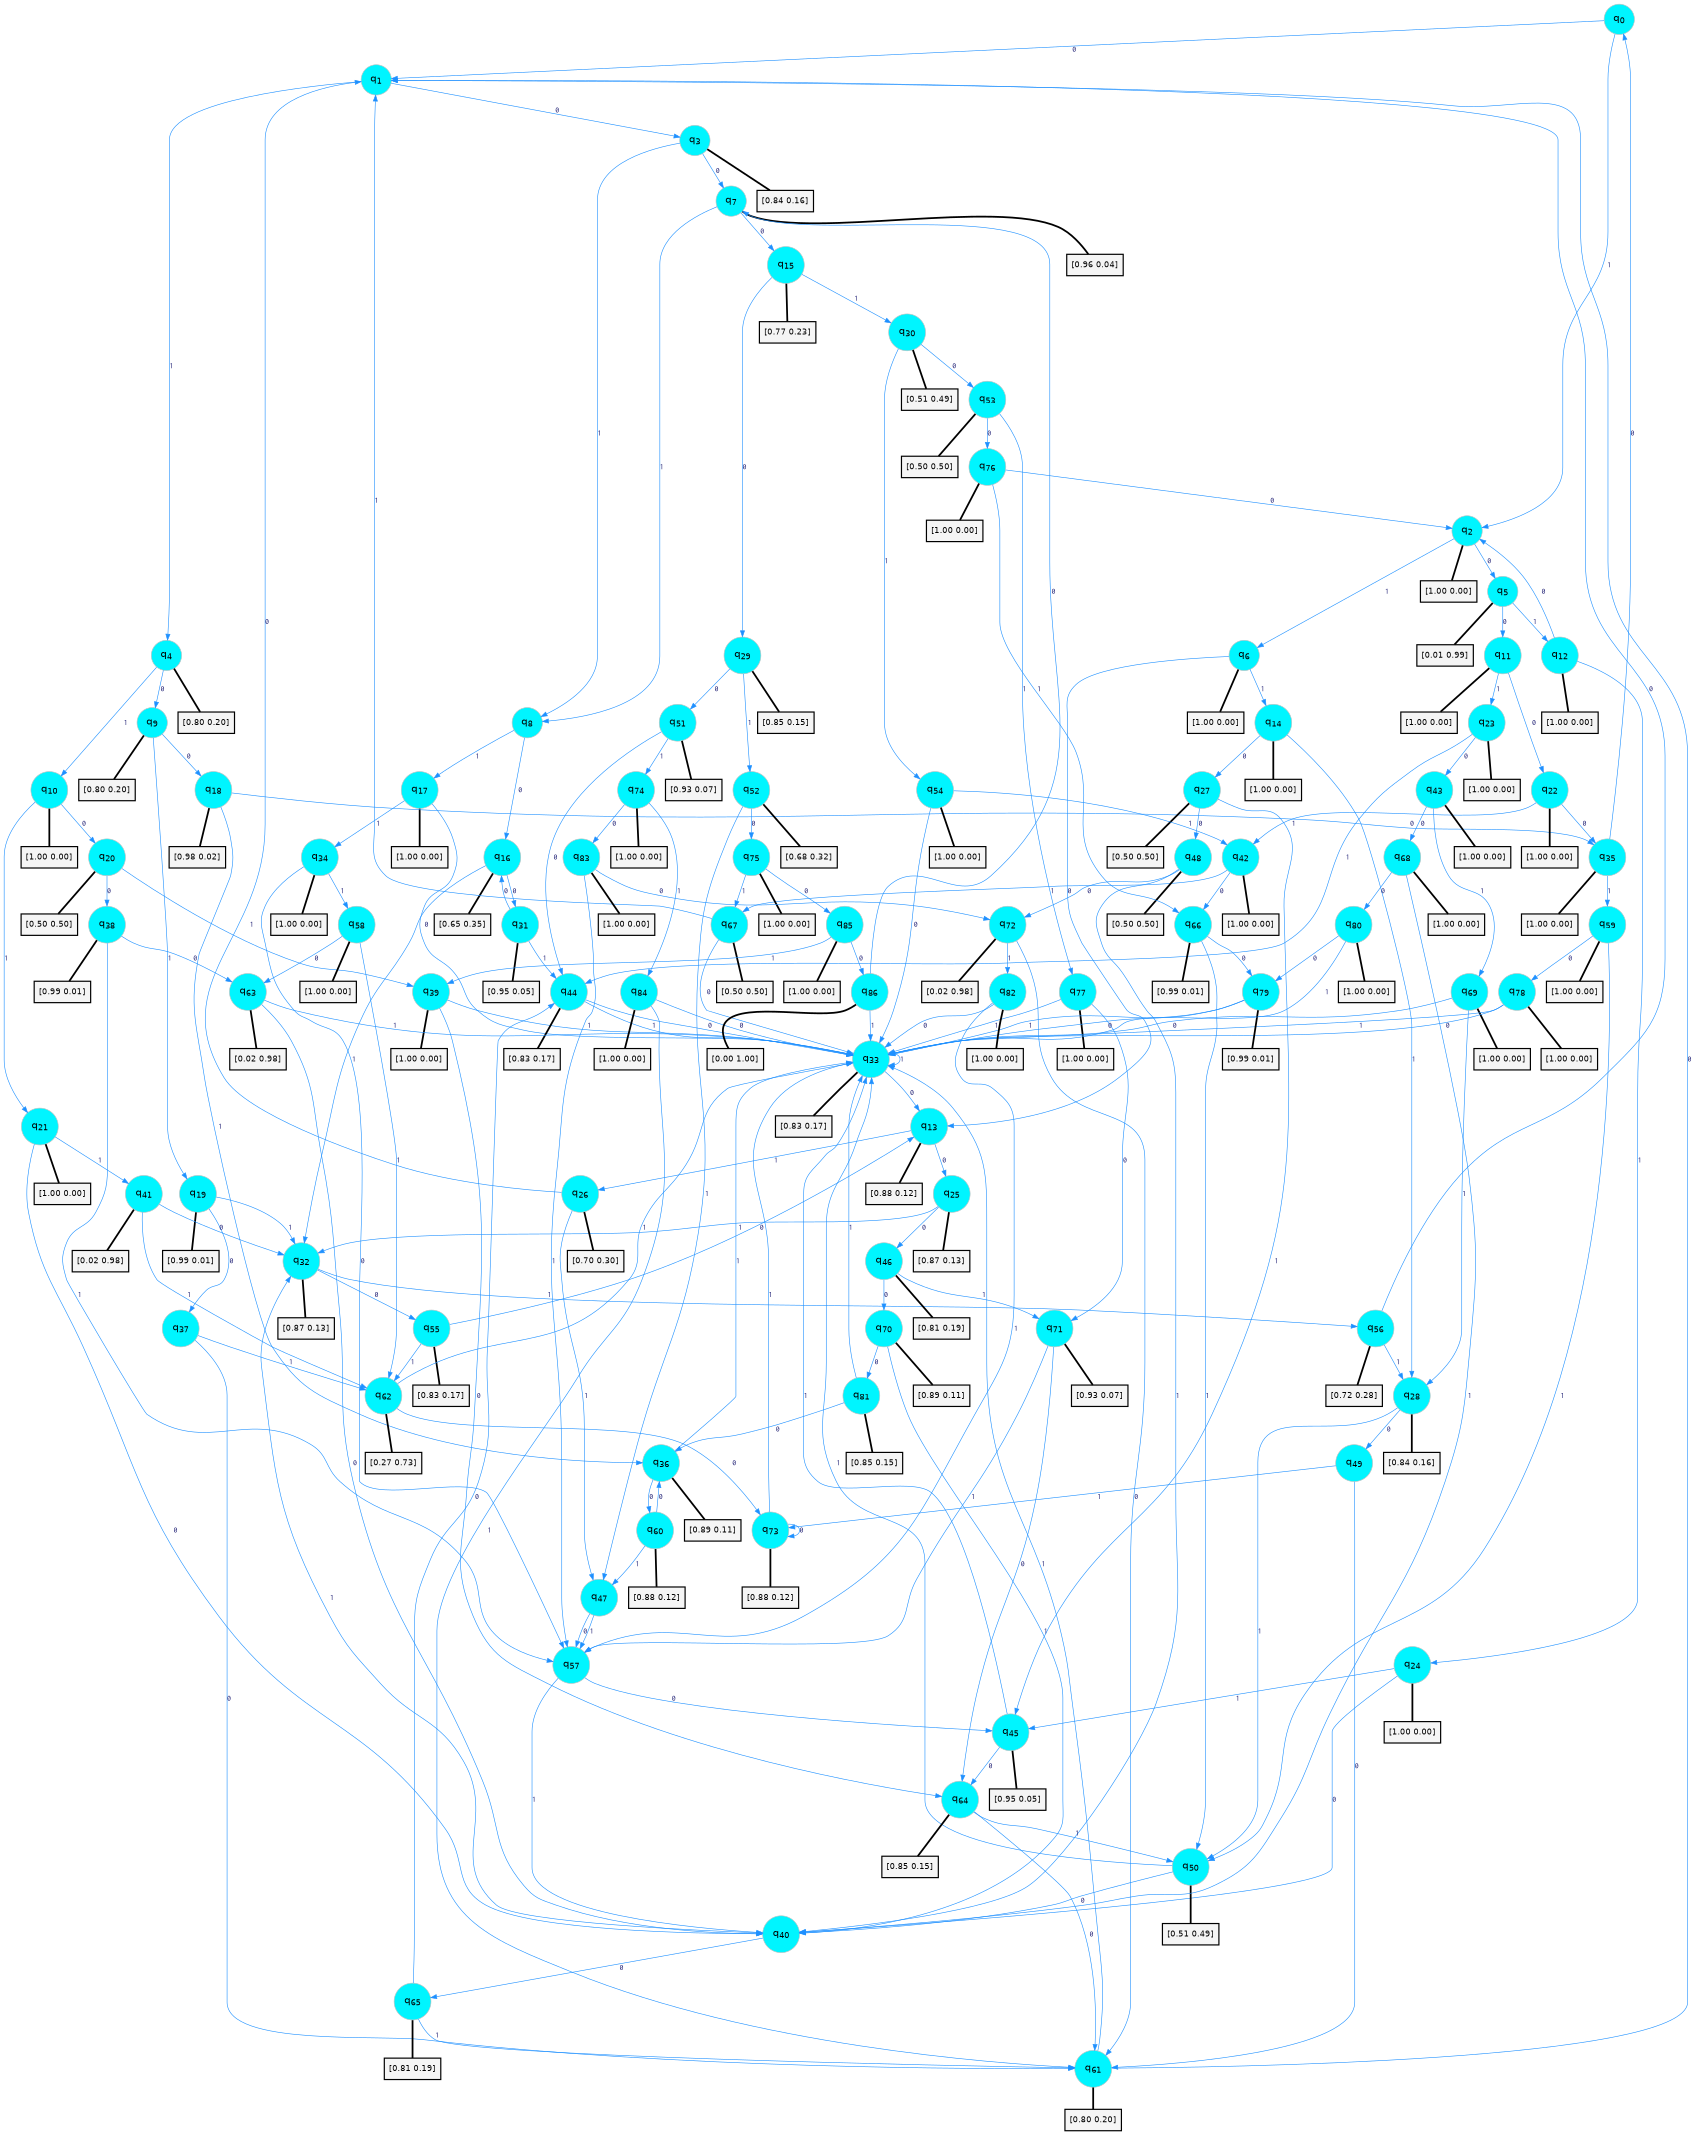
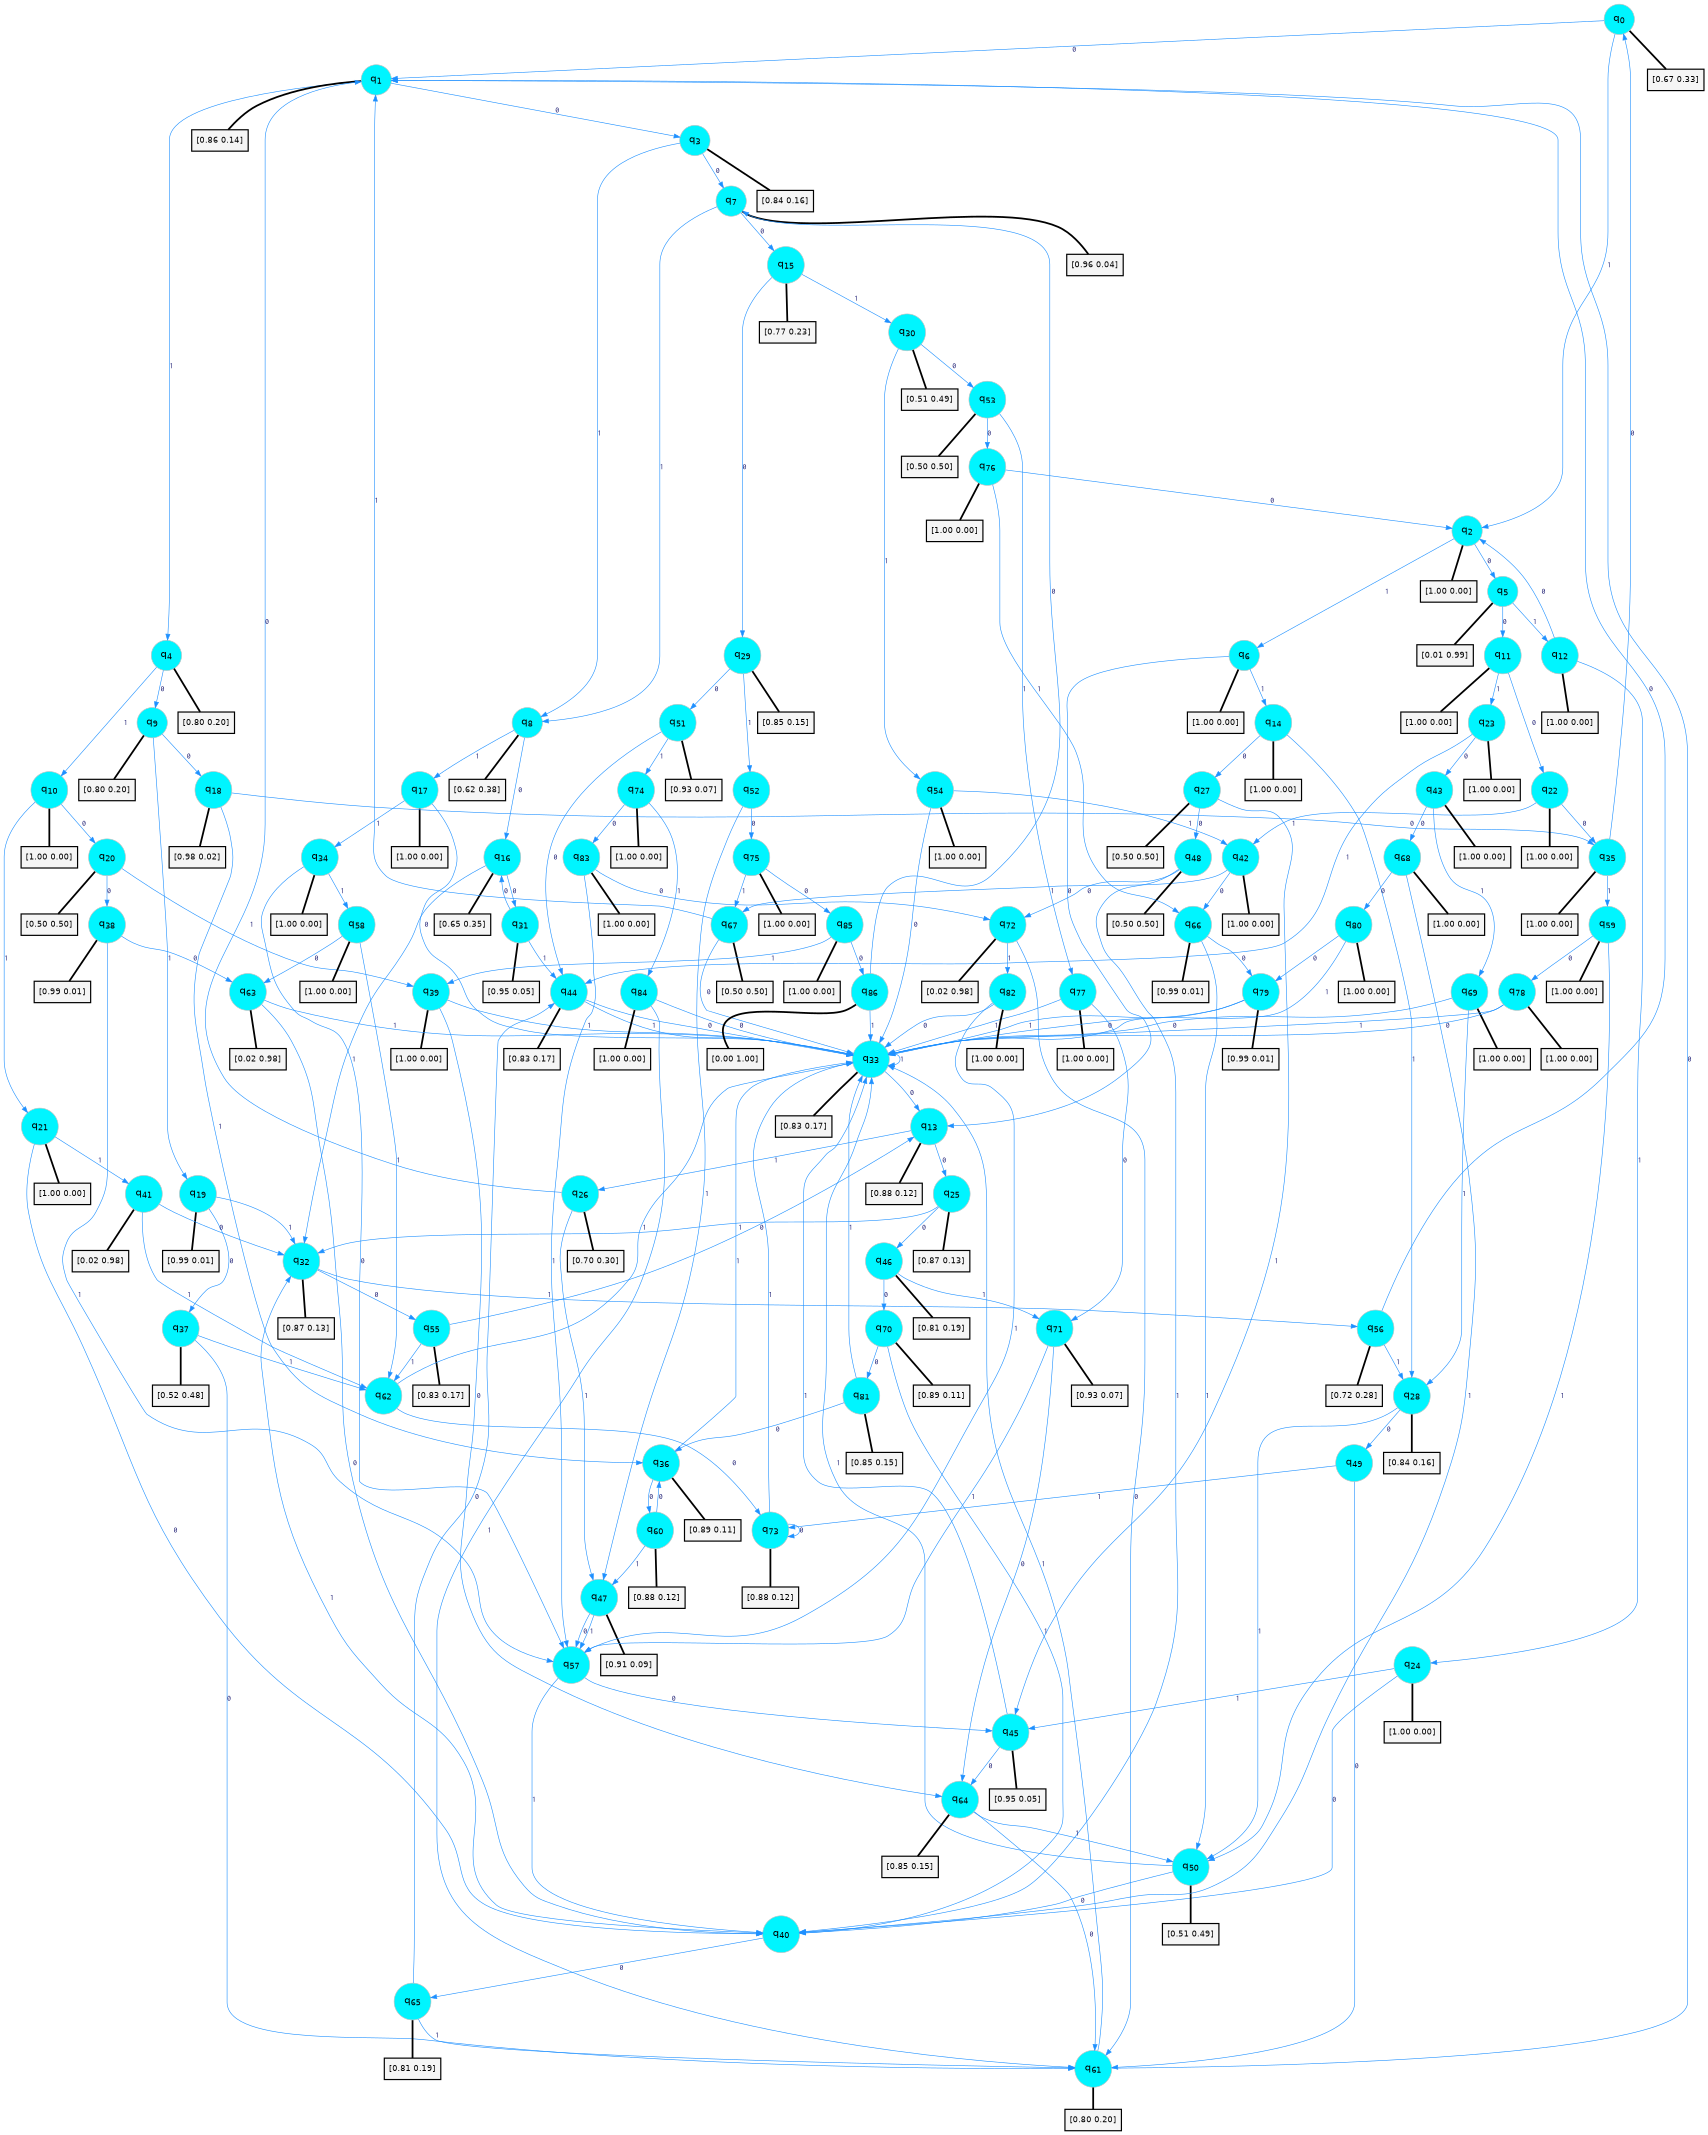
none -> (1676, 80)
none -> (220, 140)
none -> (477, 790)
(809, 857) -> none
none -> (181, 1396)
(394, 1463) -> none
none -> (629, 1665)
